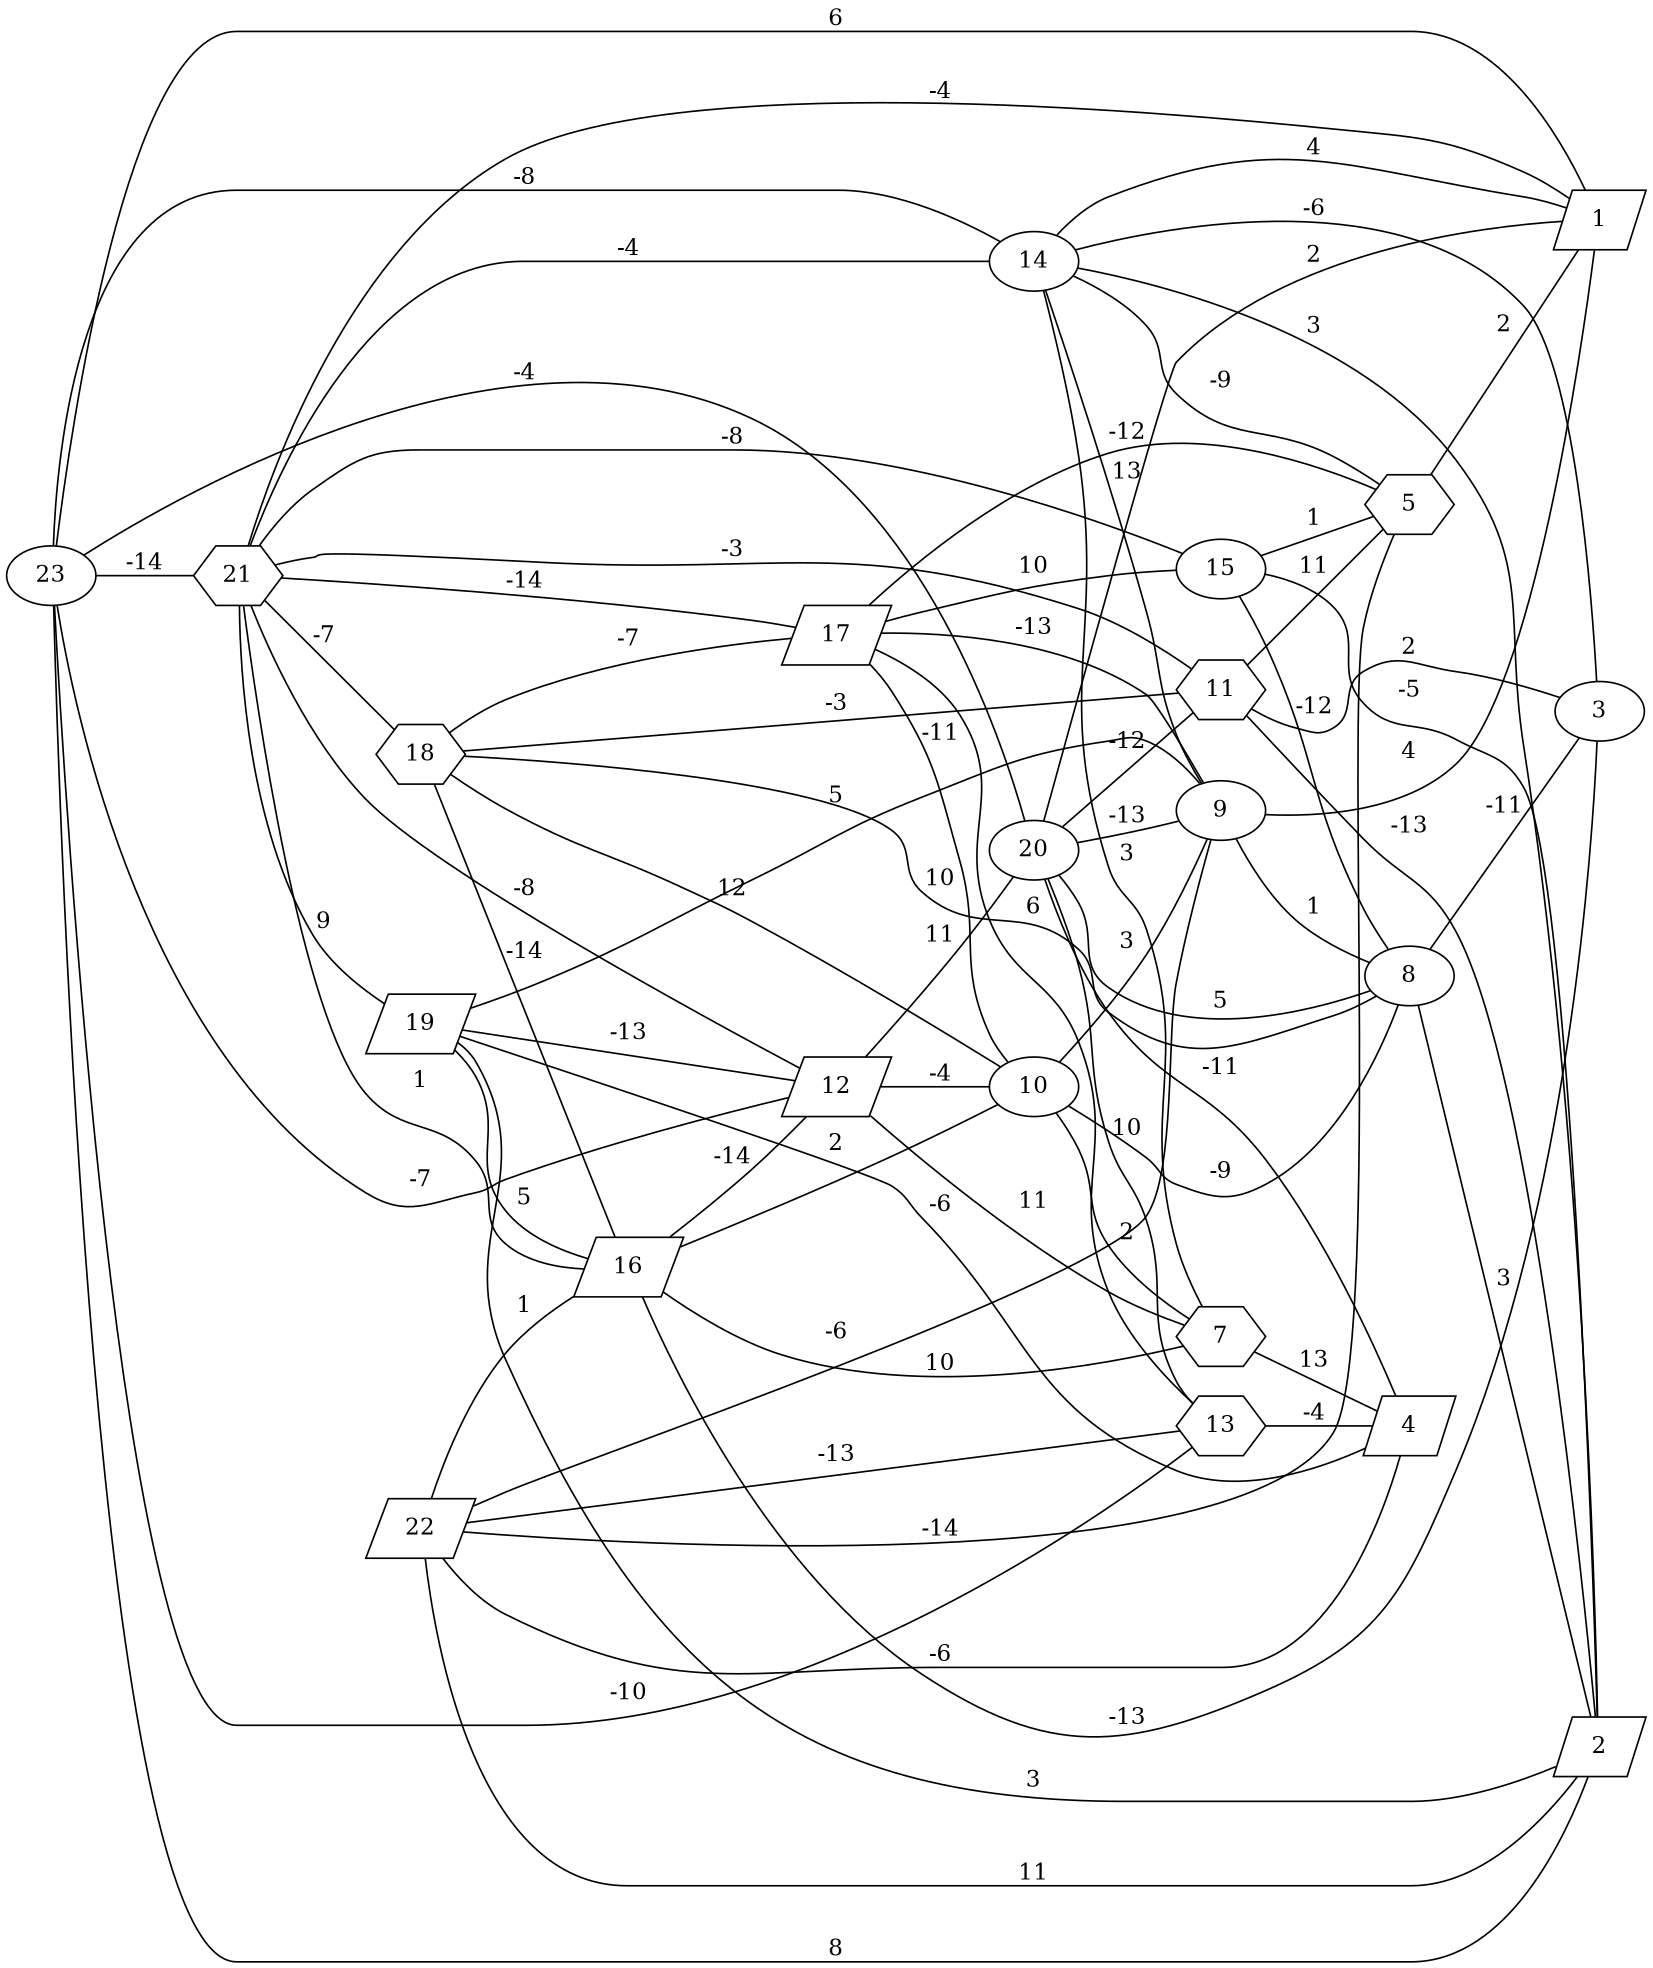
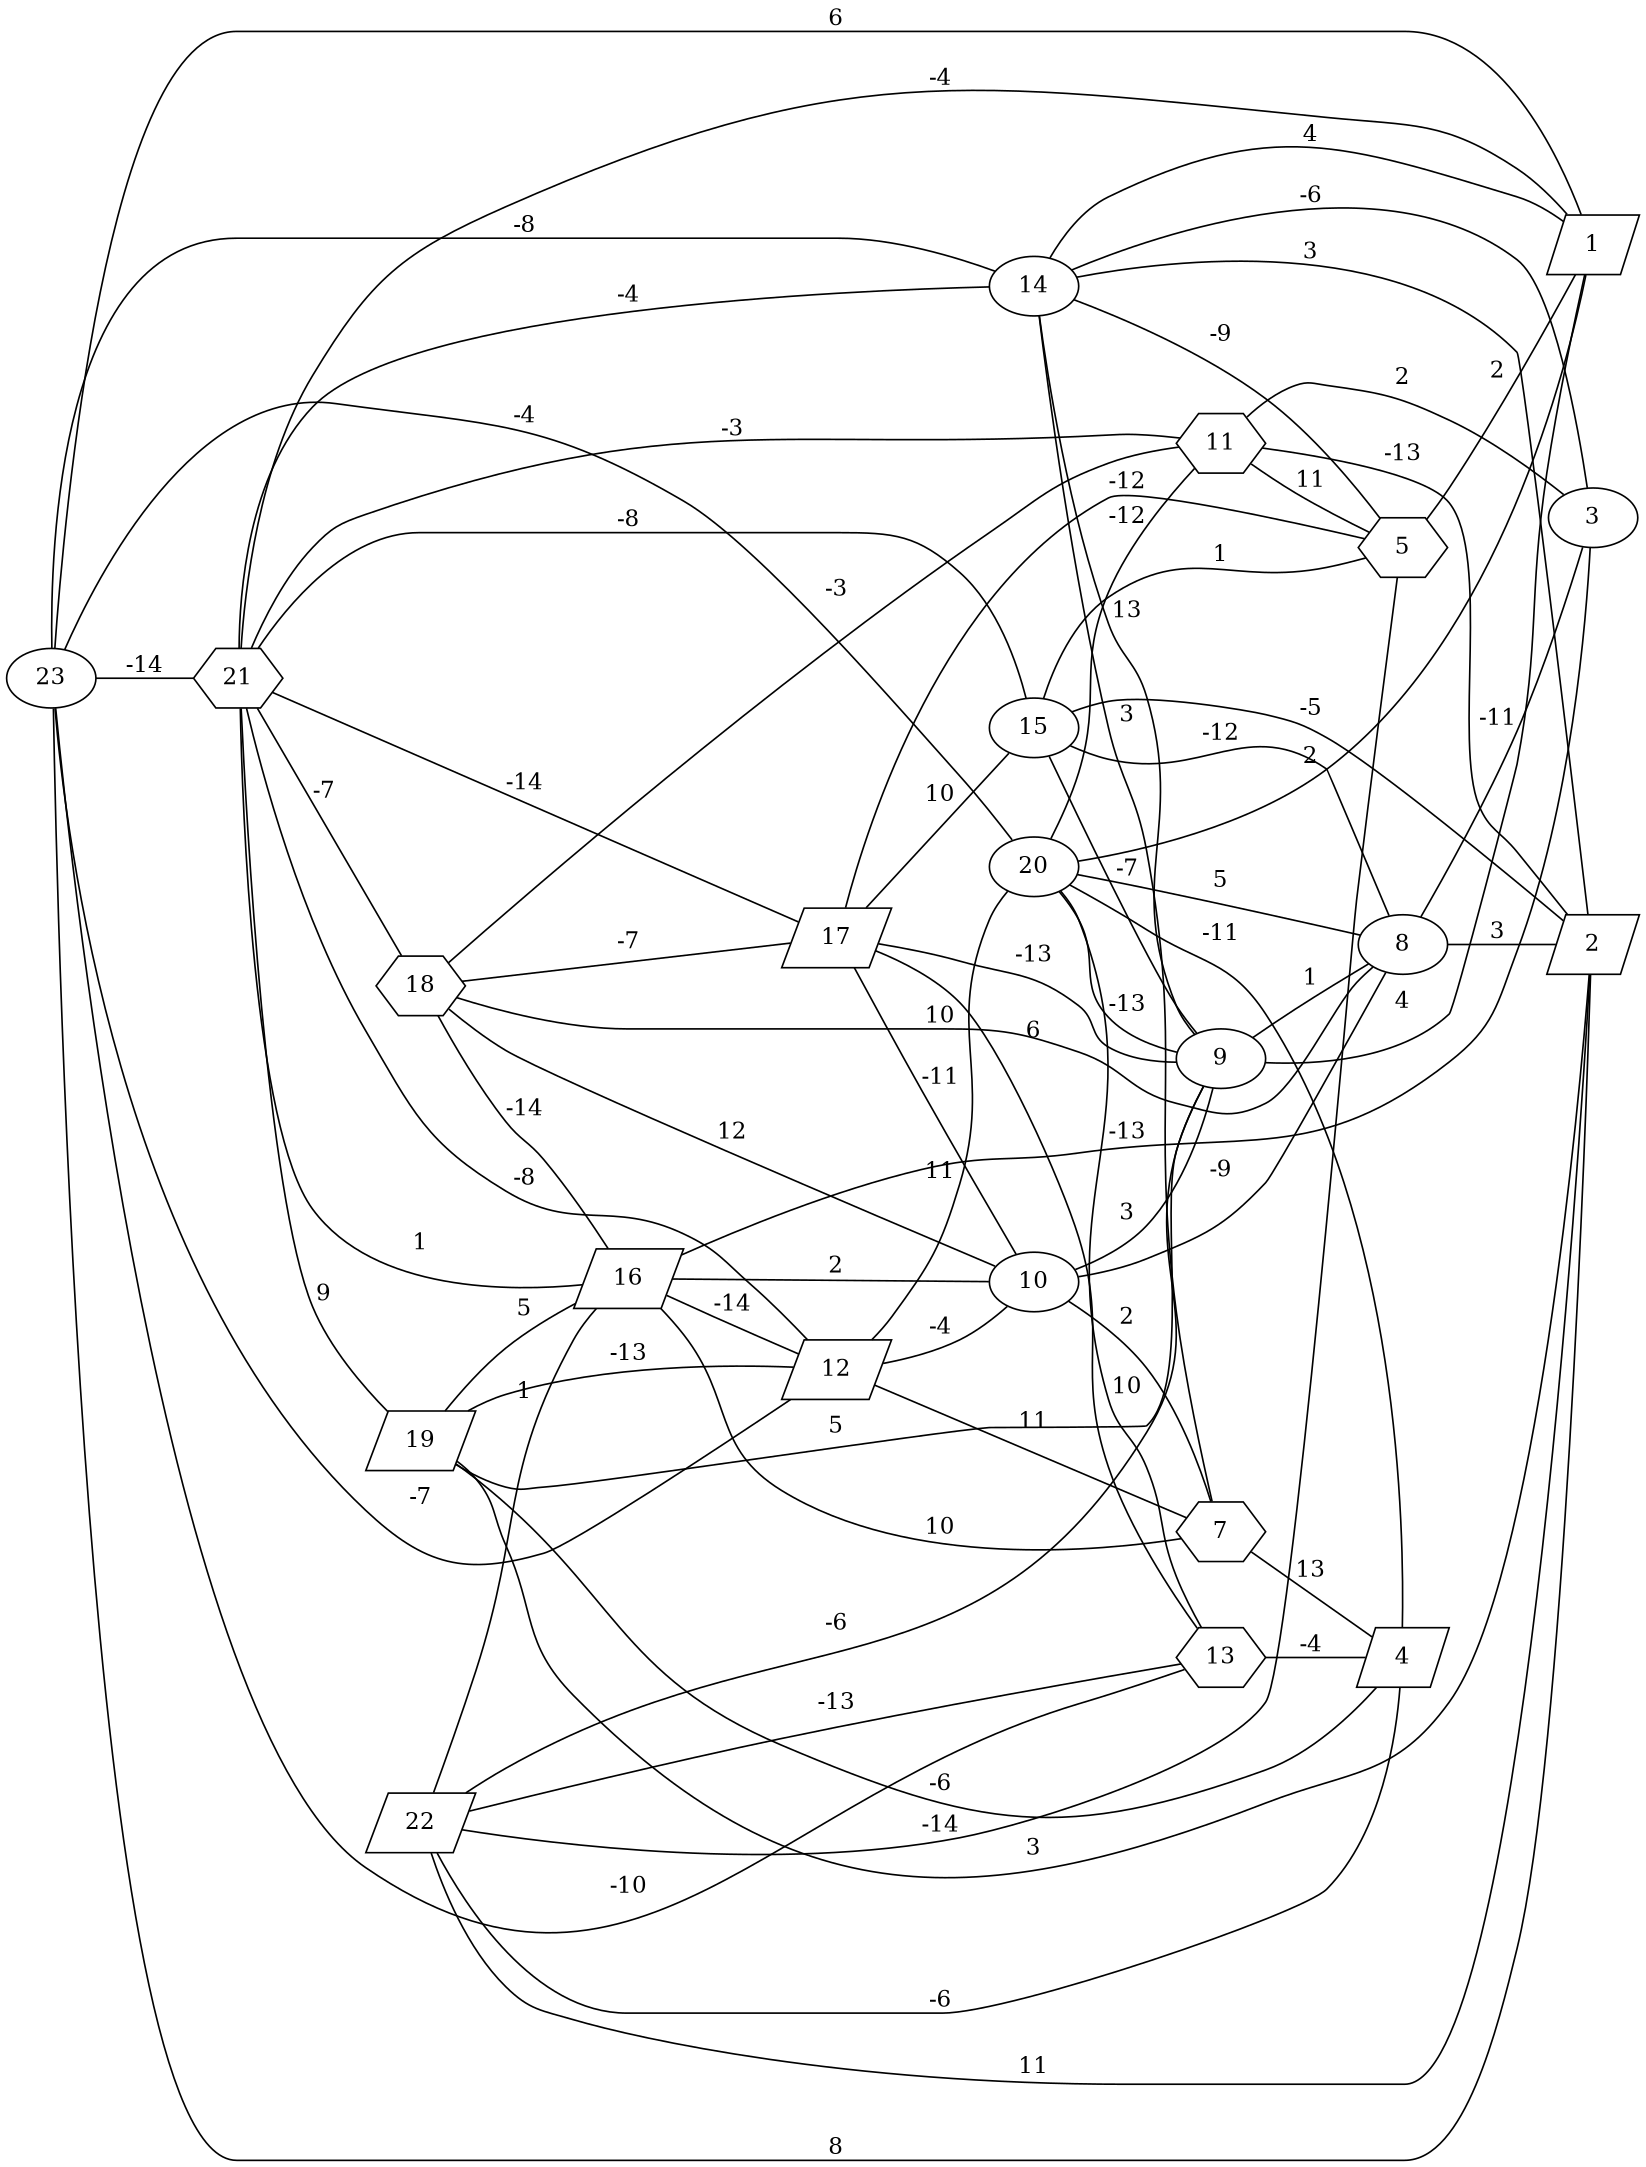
none -> (1118, 898)
